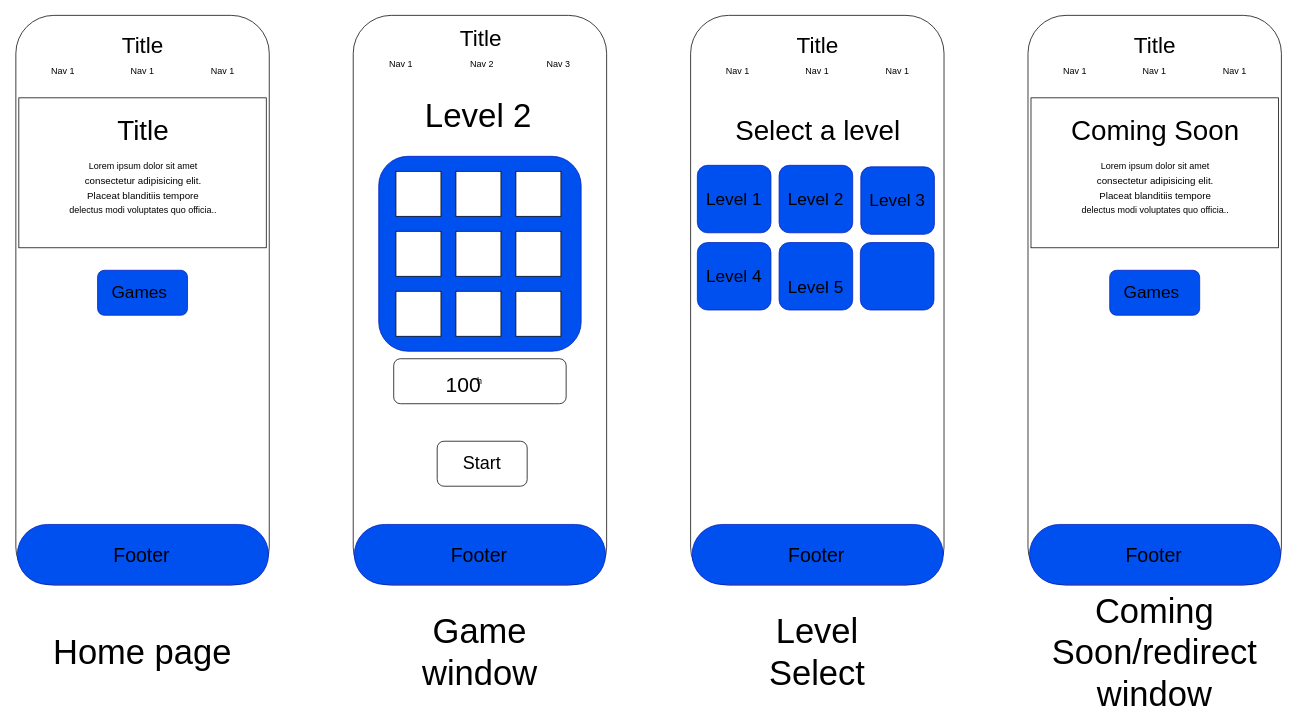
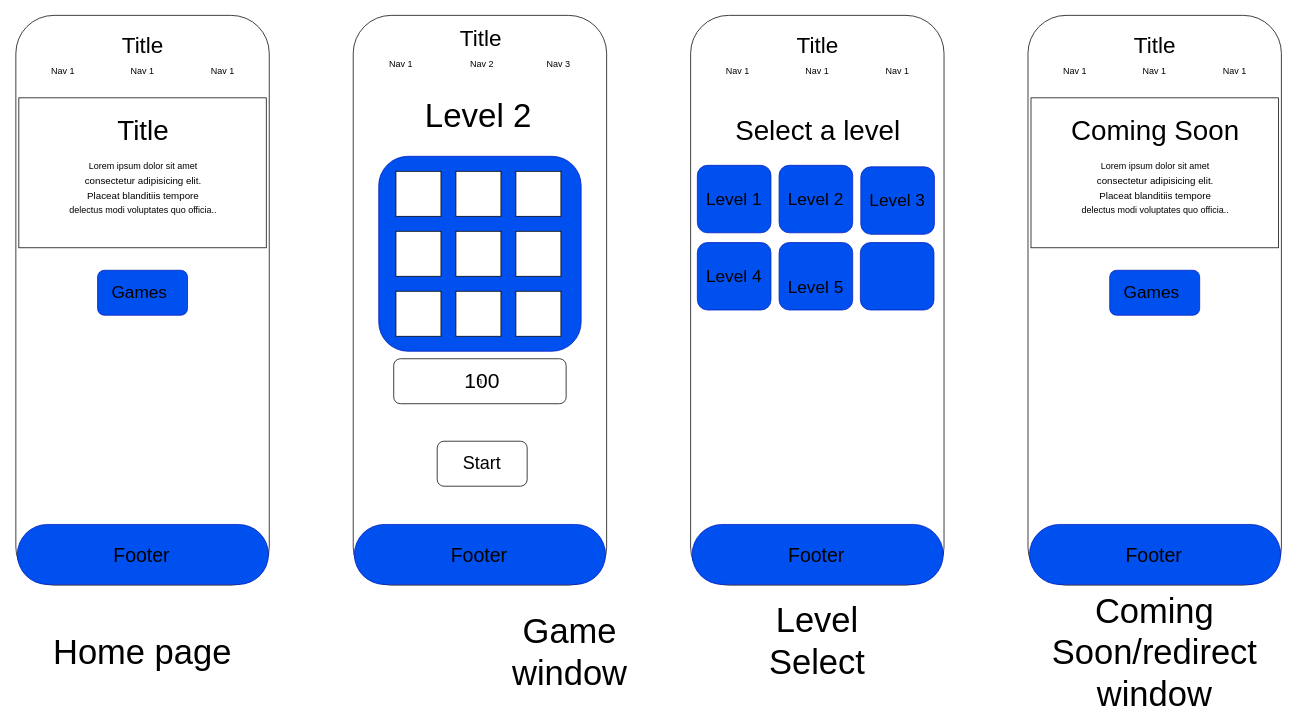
(463, 385) -> (482, 381)
(480, 653) -> (570, 653)
(817, 653) -> (817, 642)
